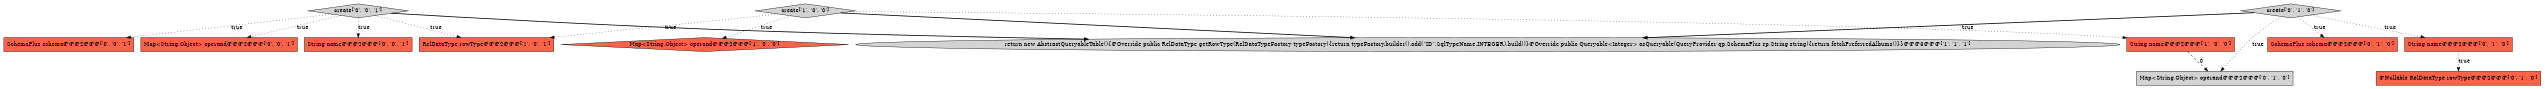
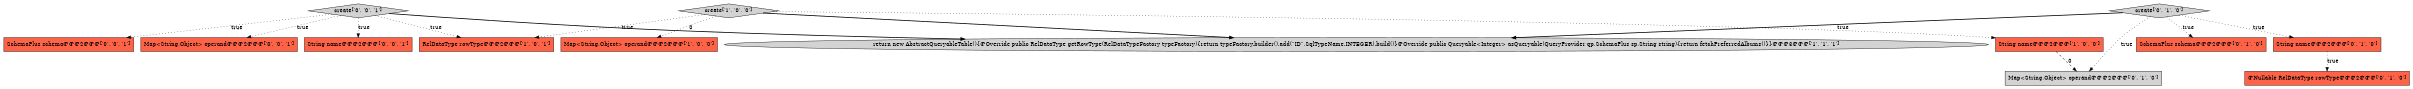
(767, 28) -> (691, 28)
(705, 45) -> (639, 45)
